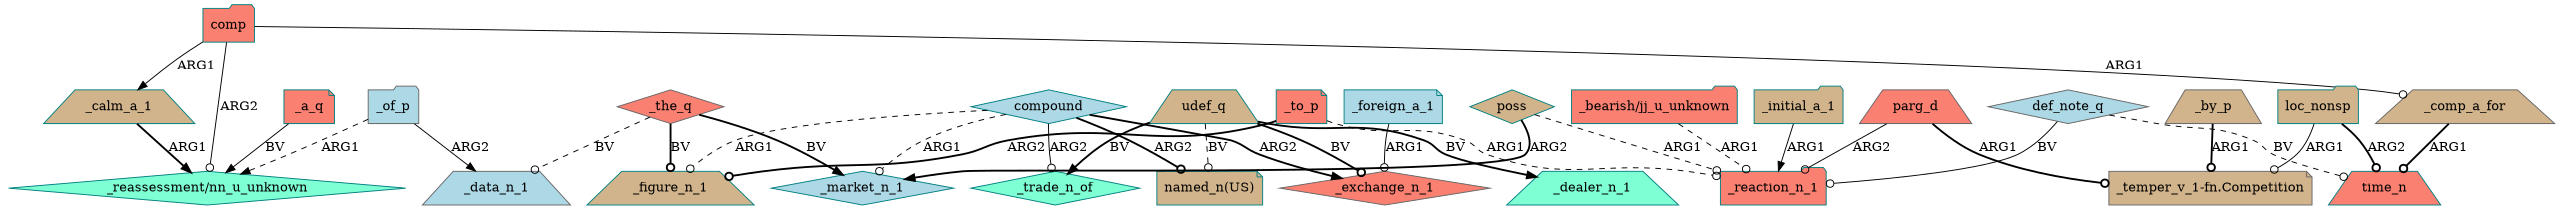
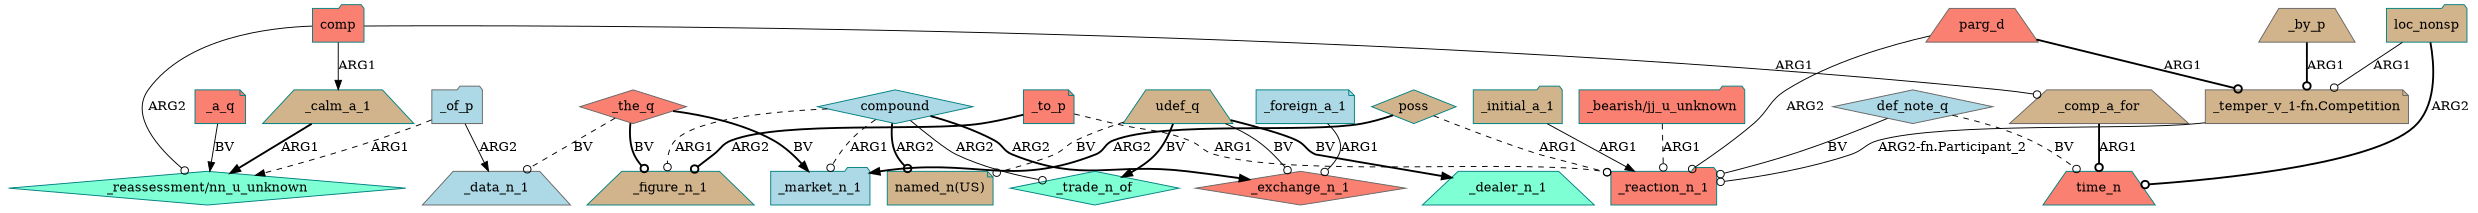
none -> (1961, 130)
(1309, 144) -> (1258, 141)
(862, 188) -> (820, 188)
